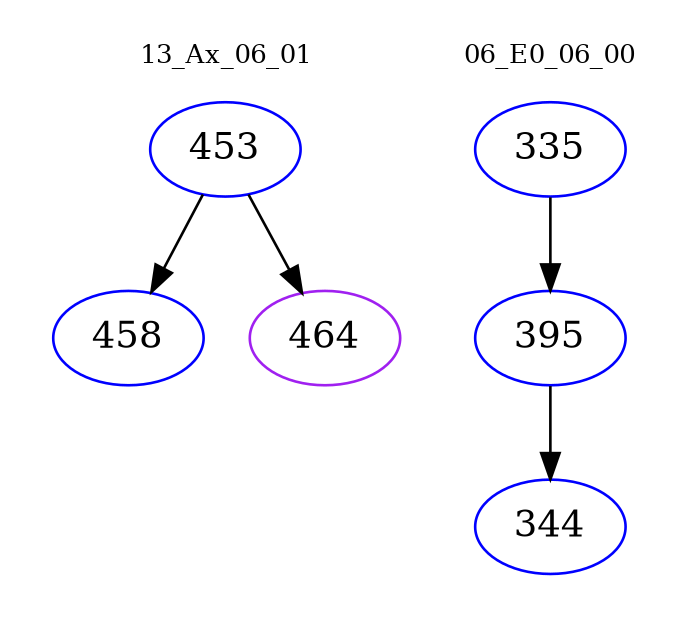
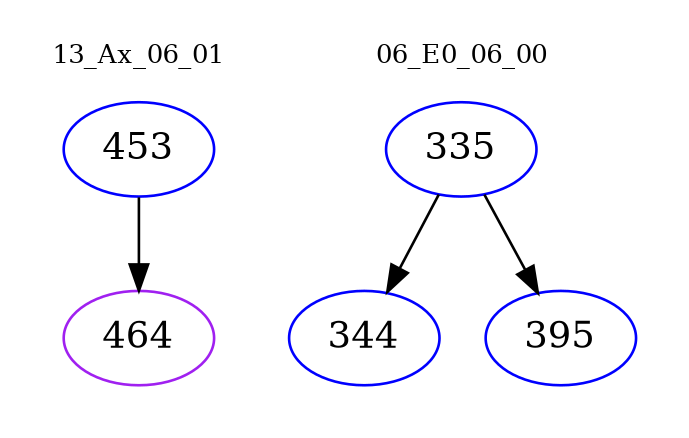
(128, 338) -> none
(550, 420) -> (419, 231)
